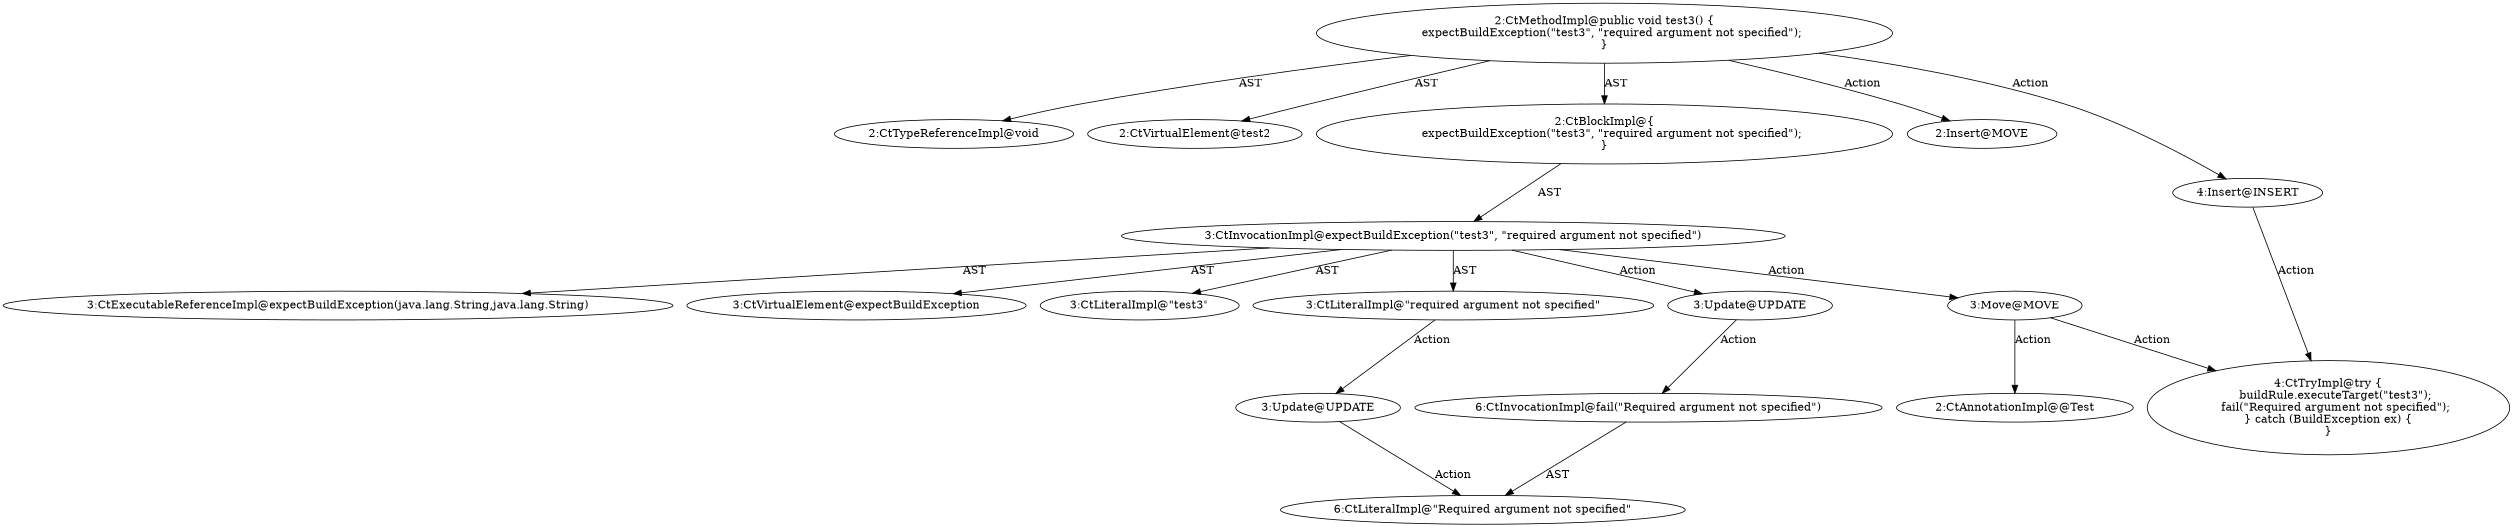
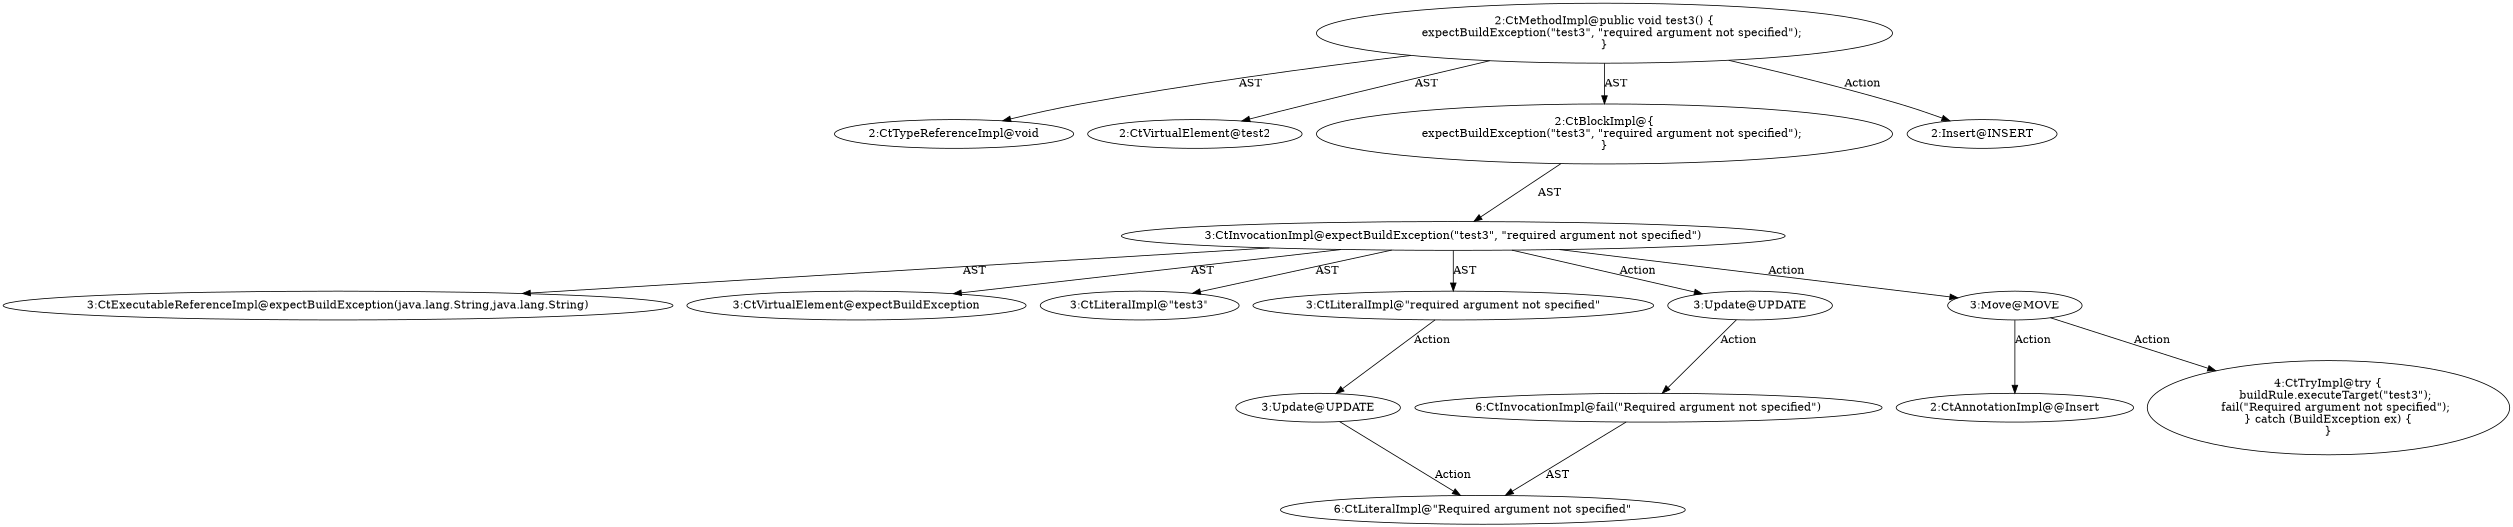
(1982, 134) -> (1982, 134)
(2248, 193) -> none
(2015, 408) -> (2015, 408)
